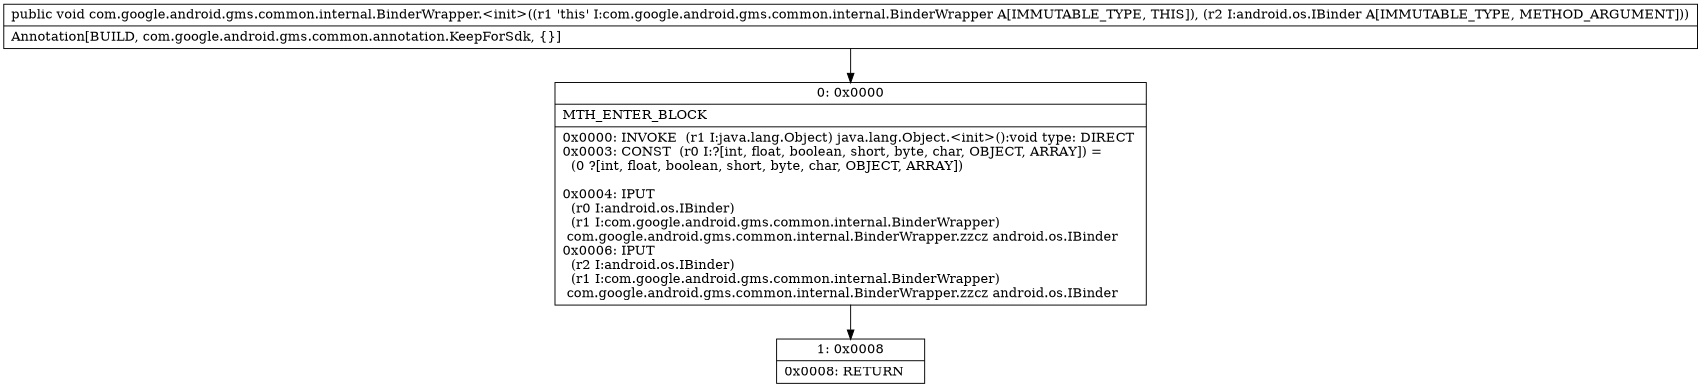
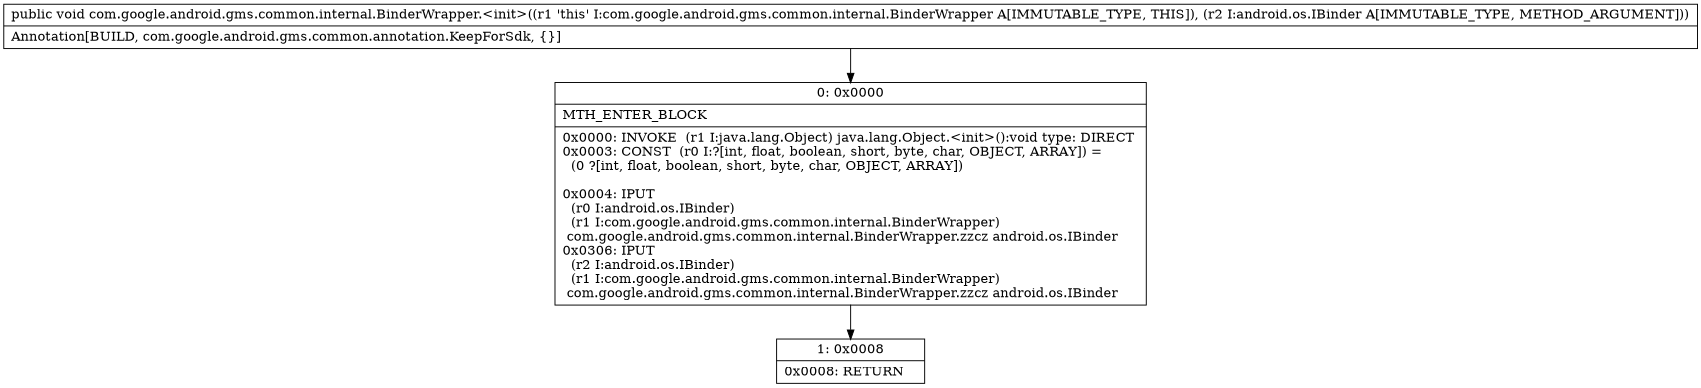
(613, 251) -> (613, 251)
